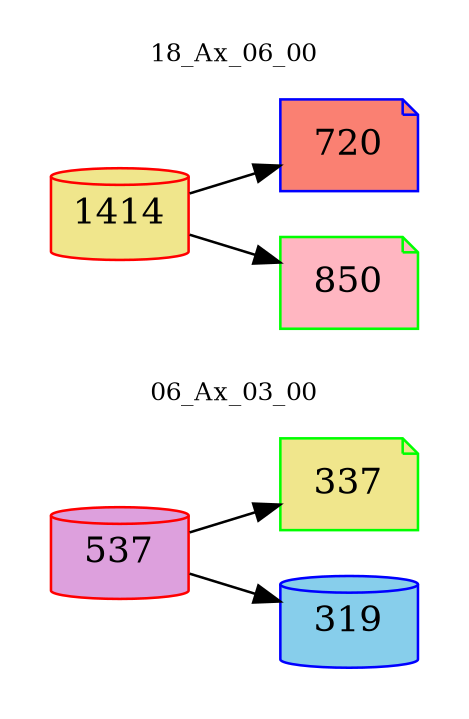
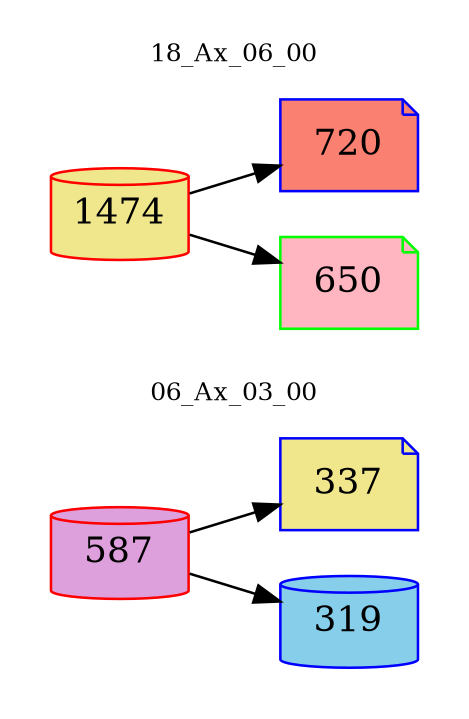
(120, 214) -> (120, 214)
(349, 283) -> (349, 283)
(349, 484) -> (349, 484)
(120, 553) -> (120, 553)
